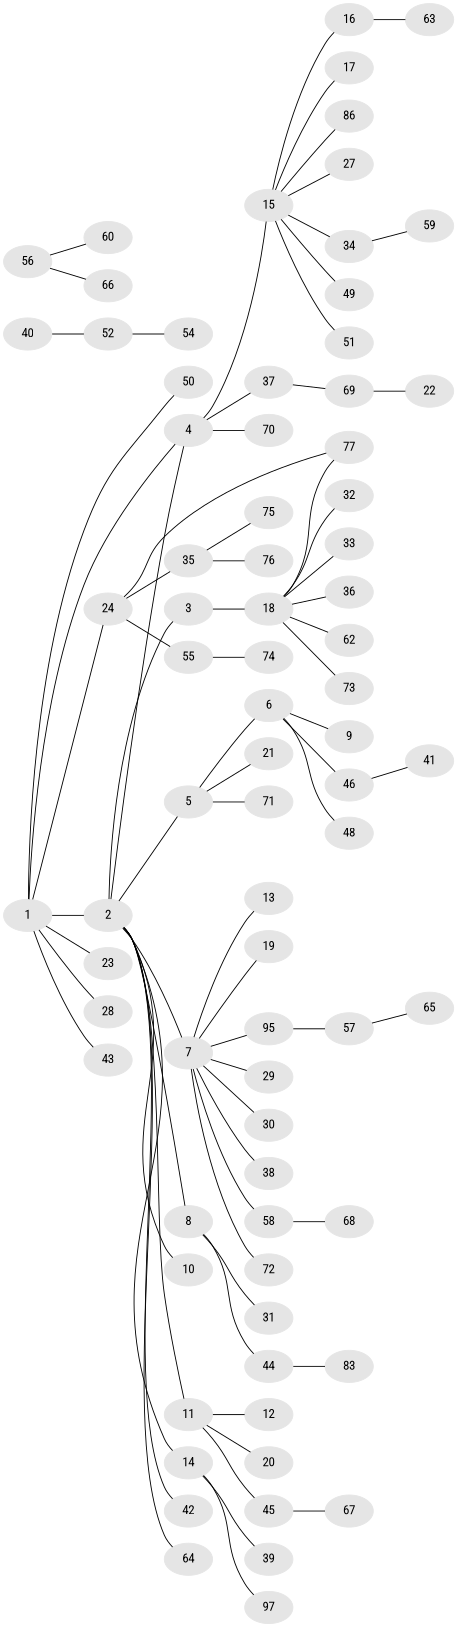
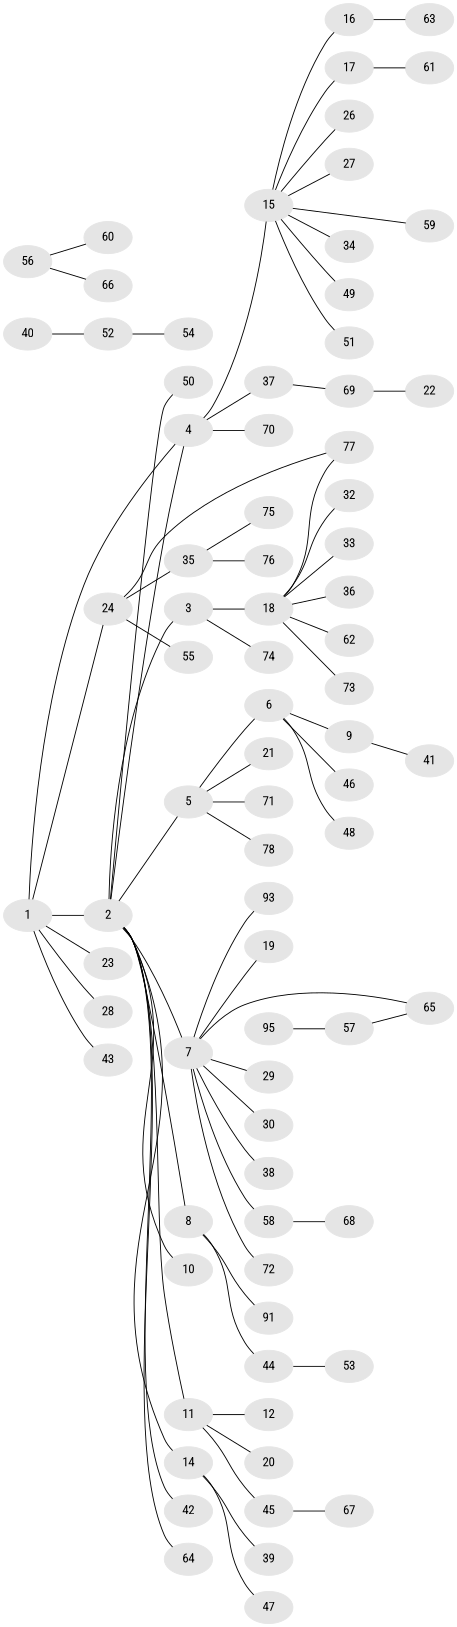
none -> (430, 68)
(349, 116) -> (349, 116)
(389, 236) -> (349, 216)
(55, 632) -> (135, 645)
(229, 657) -> (229, 633)
(390, 773) -> (390, 749)
none -> (269, 850)
(269, 898) -> (269, 898)
(229, 1041) -> (297, 994)
(269, 1318) -> (269, 1318)
(349, 1366) -> (349, 1366)
(269, 1607) -> (269, 1607)
